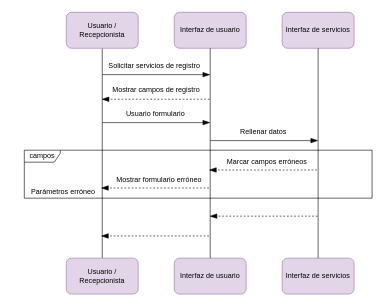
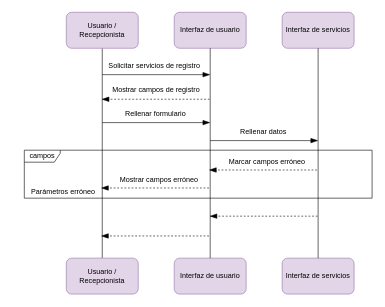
(156, 114) -> (156, 114)
(267, 162) -> (267, 162)
(159, 180) -> (159, 180)
